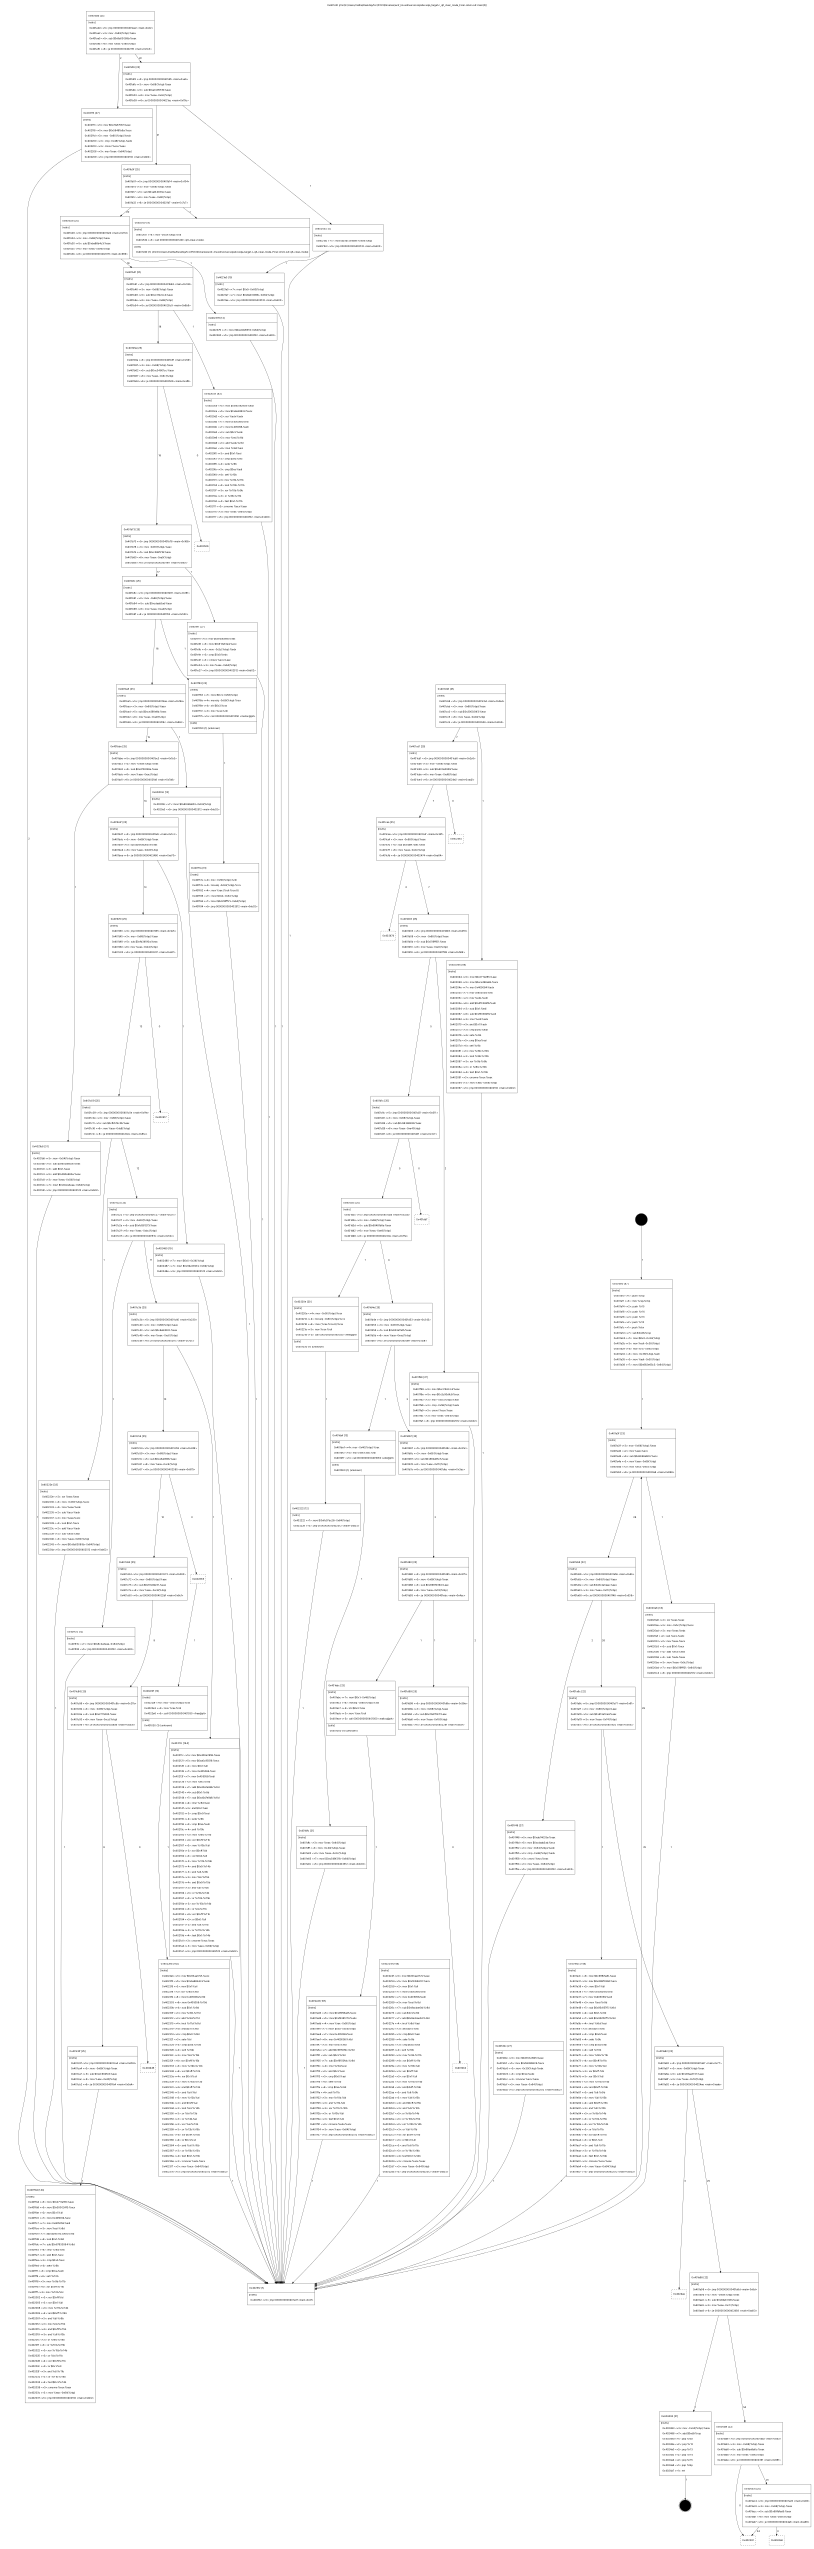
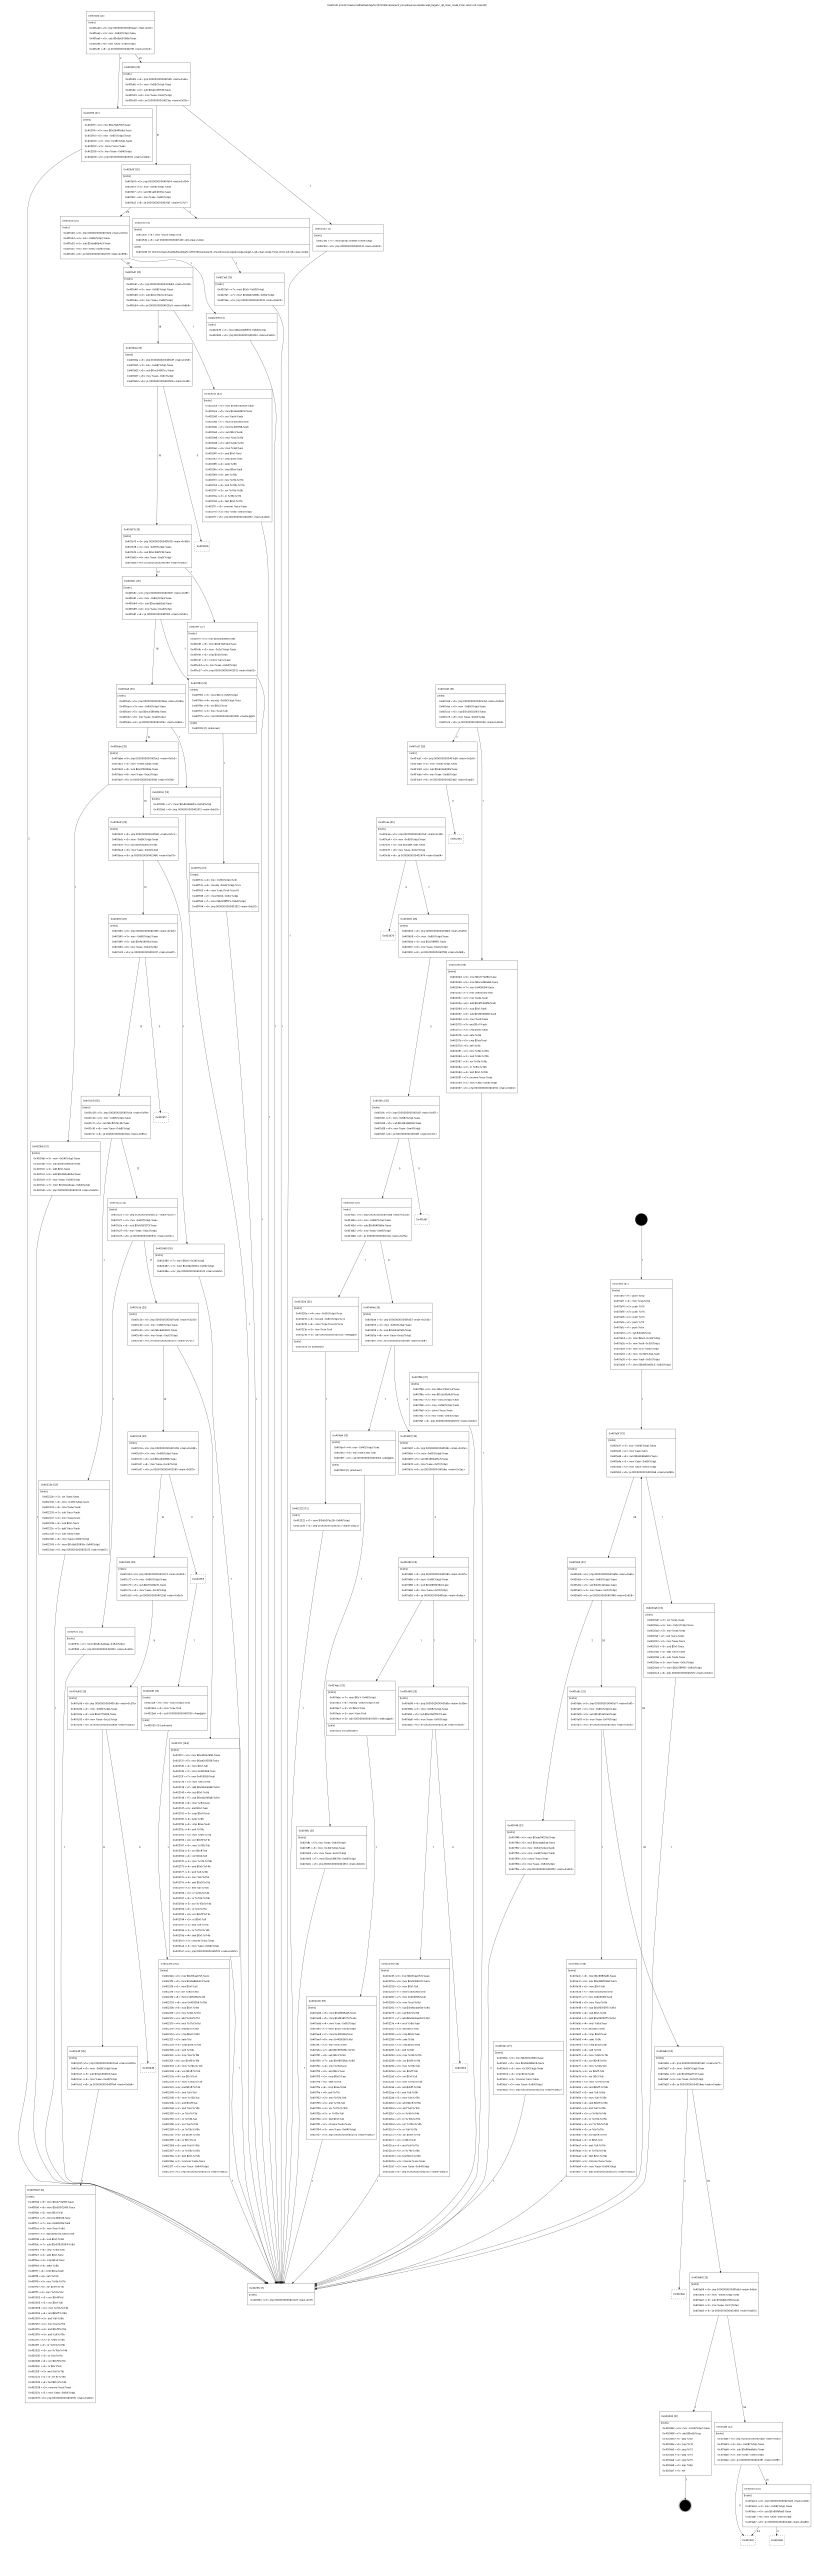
(298, 260) -> (236, 264)
(427, 801) -> none
(444, 1164) -> none
none -> (426, 1844)
